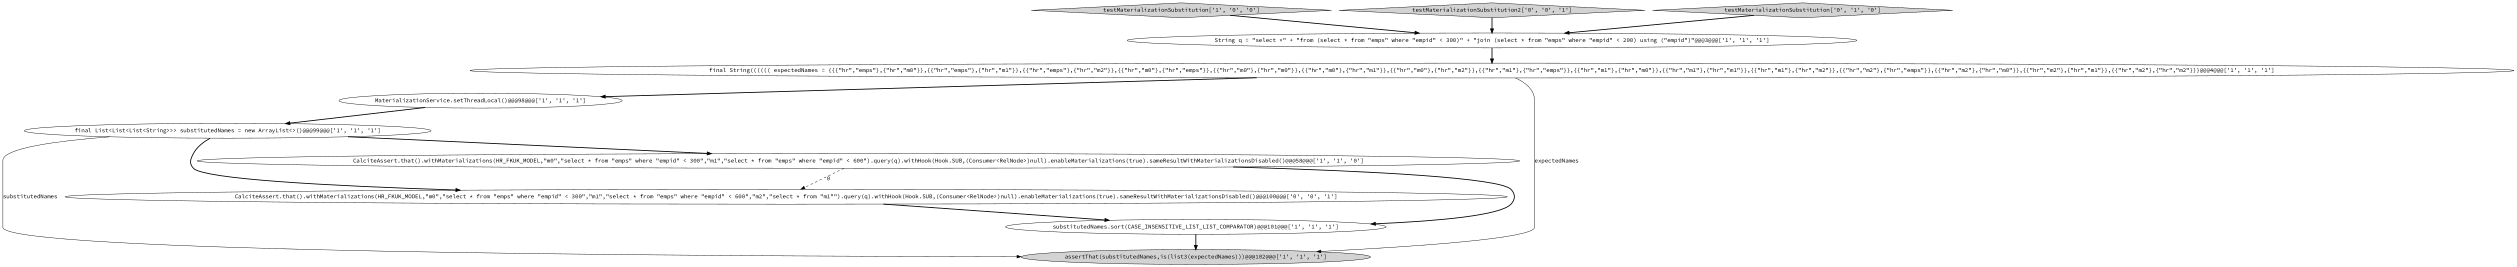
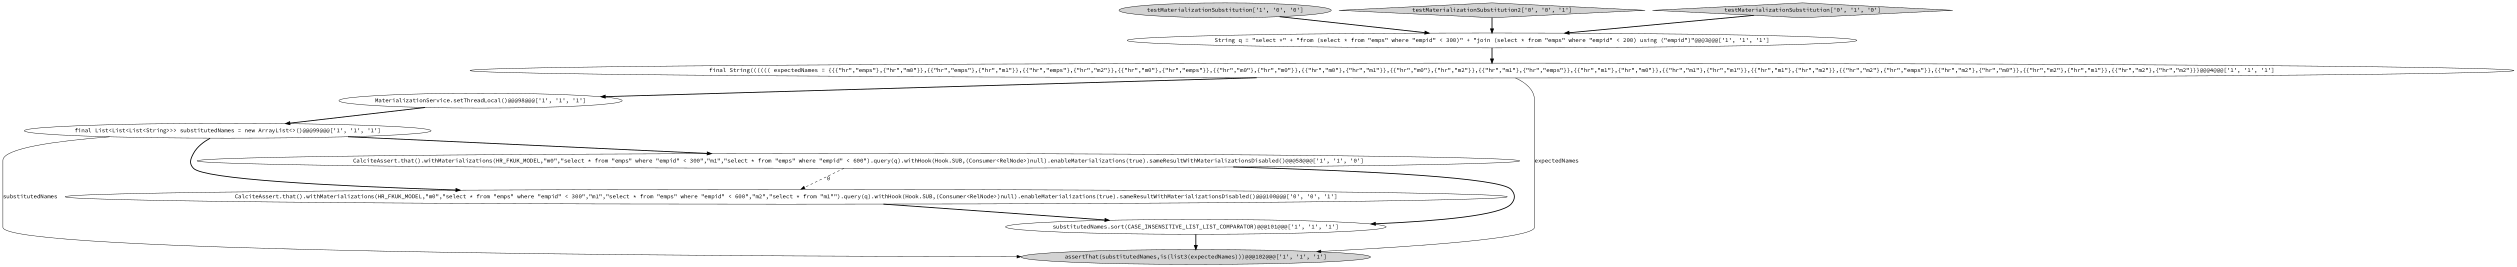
(1181, 10) -> (1225, 10)
